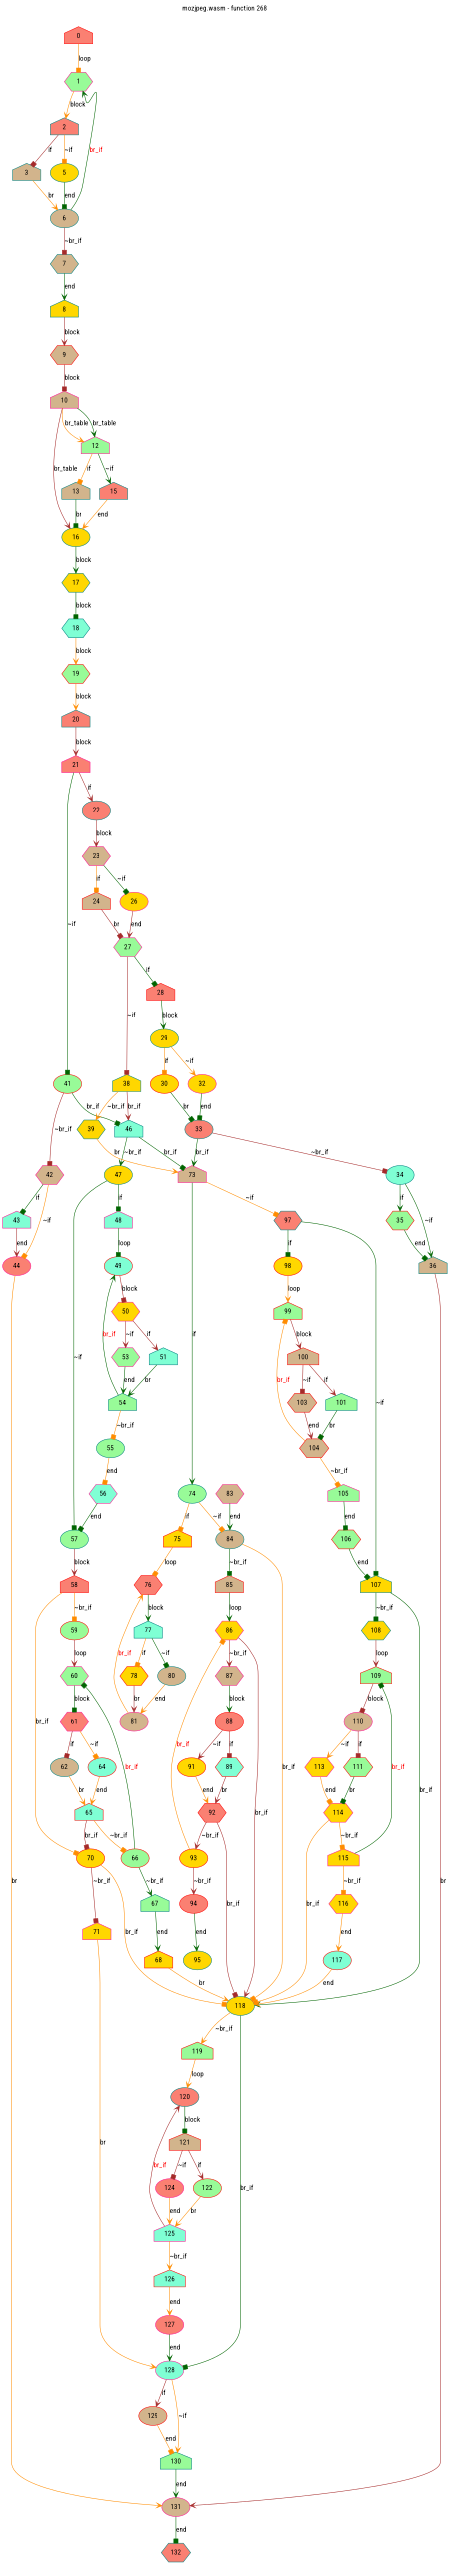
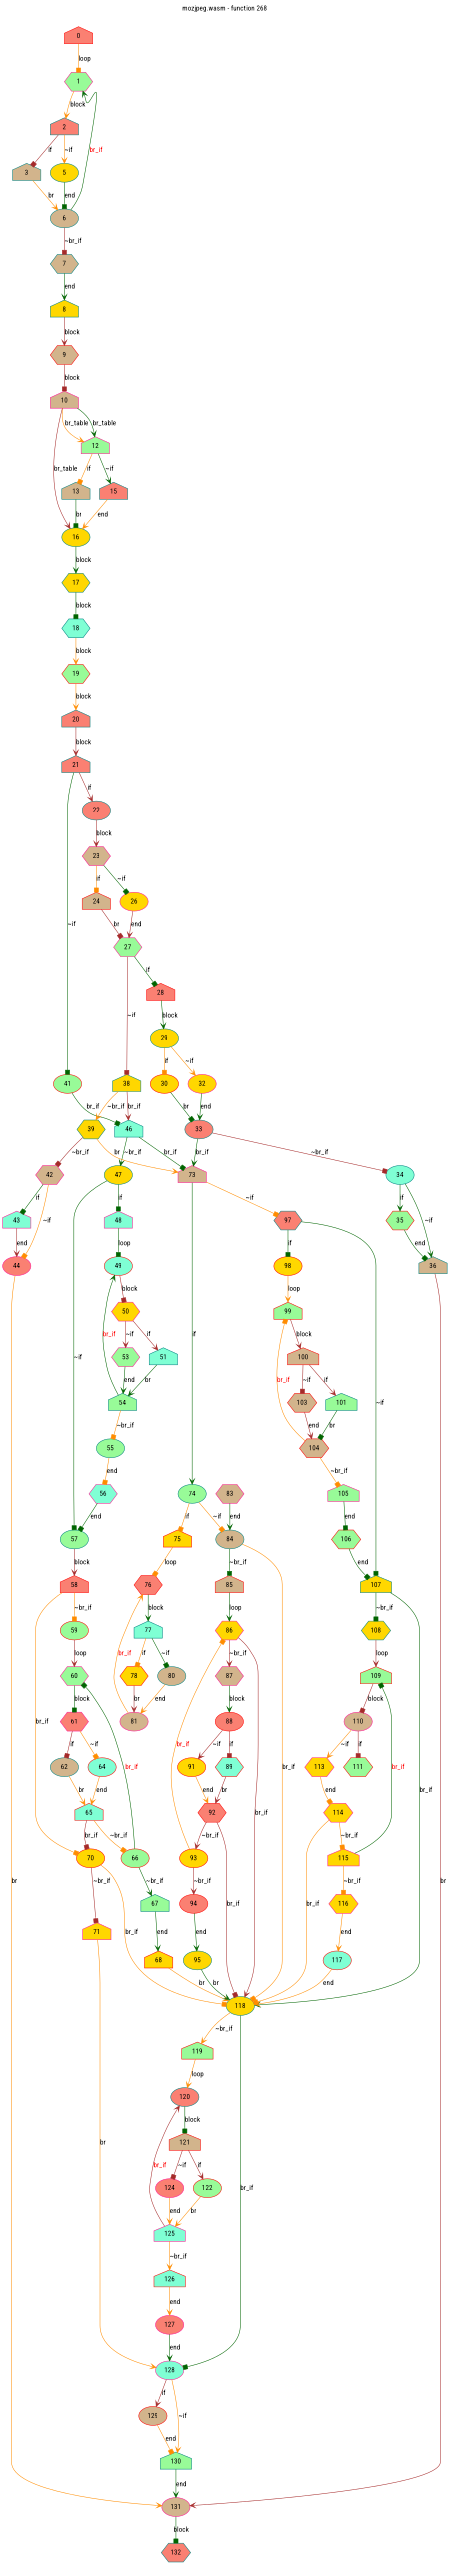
(64, 146) -> (64, 146)
(76, 765) -> (76, 765)
(201, 1104) -> (201, 1104)
(53, 1126) -> (71, 1149)
(349, 1788) -> none
none -> (211, 1985)
(181, 2530) -> (181, 2530)
